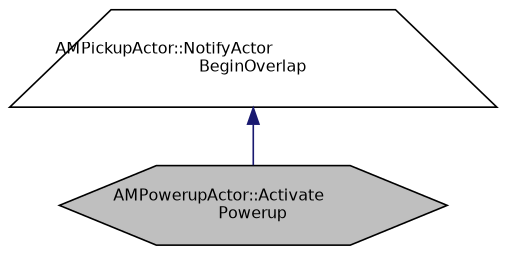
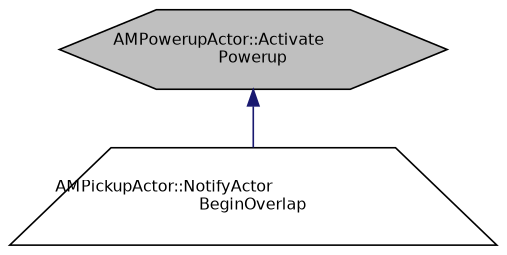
(253, 145) -> (253, 127)
